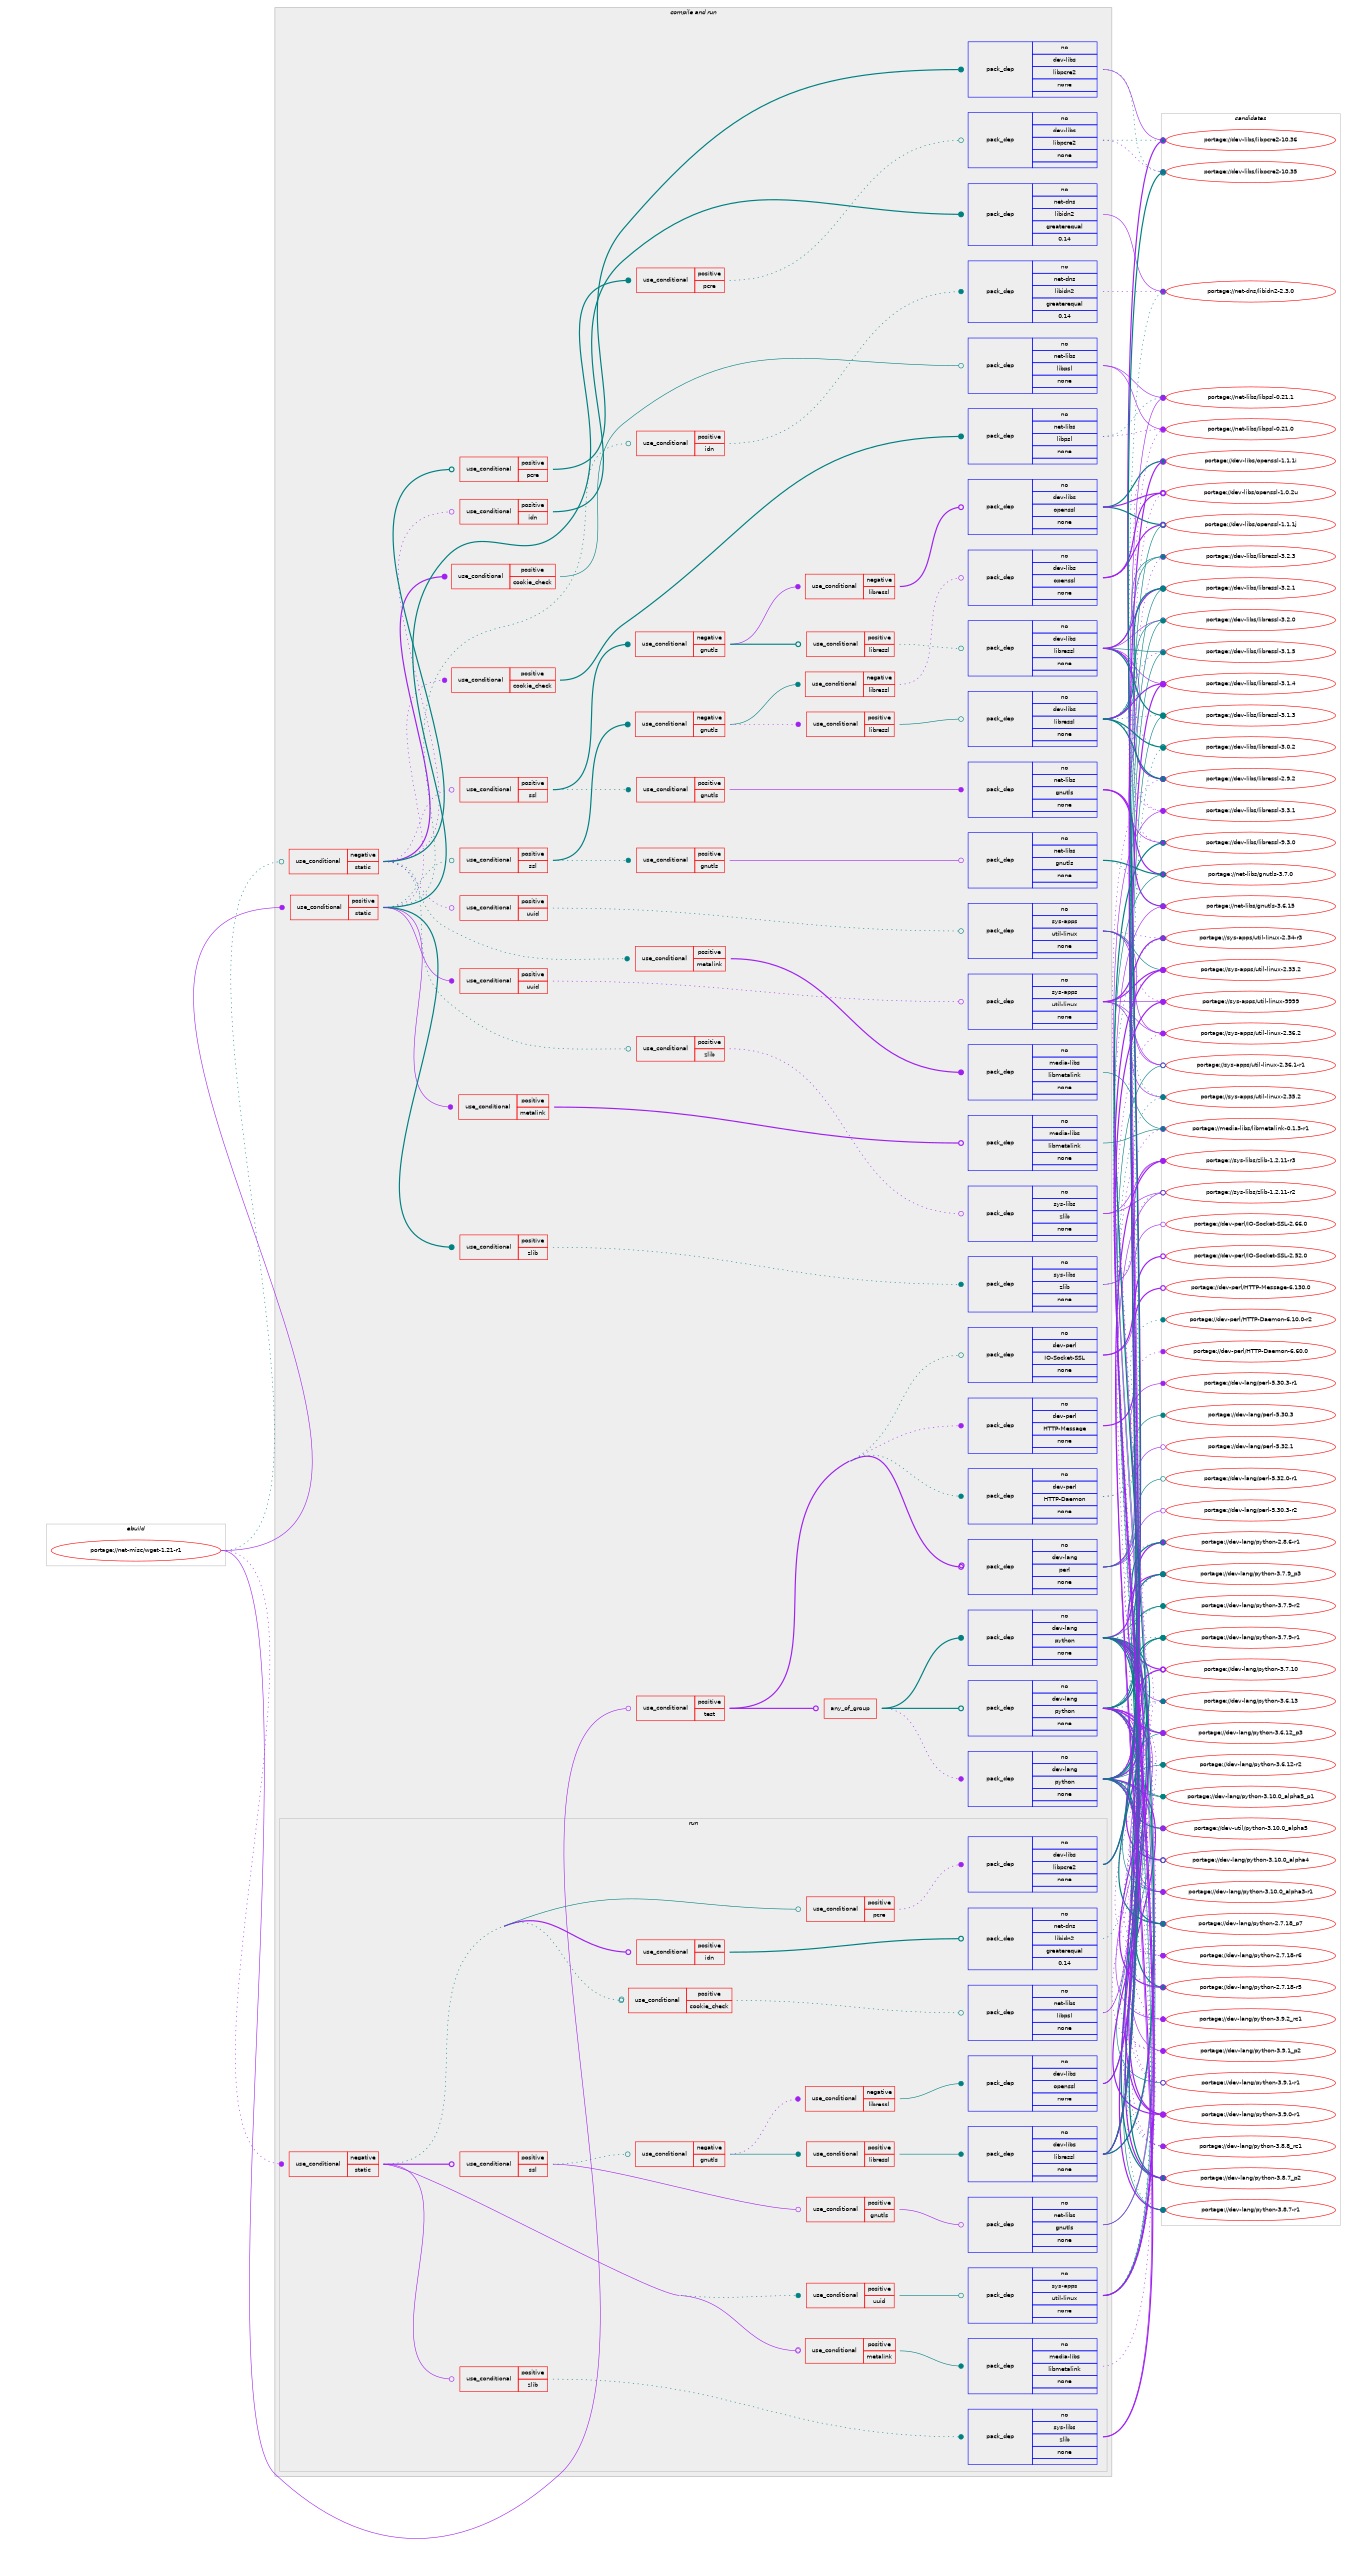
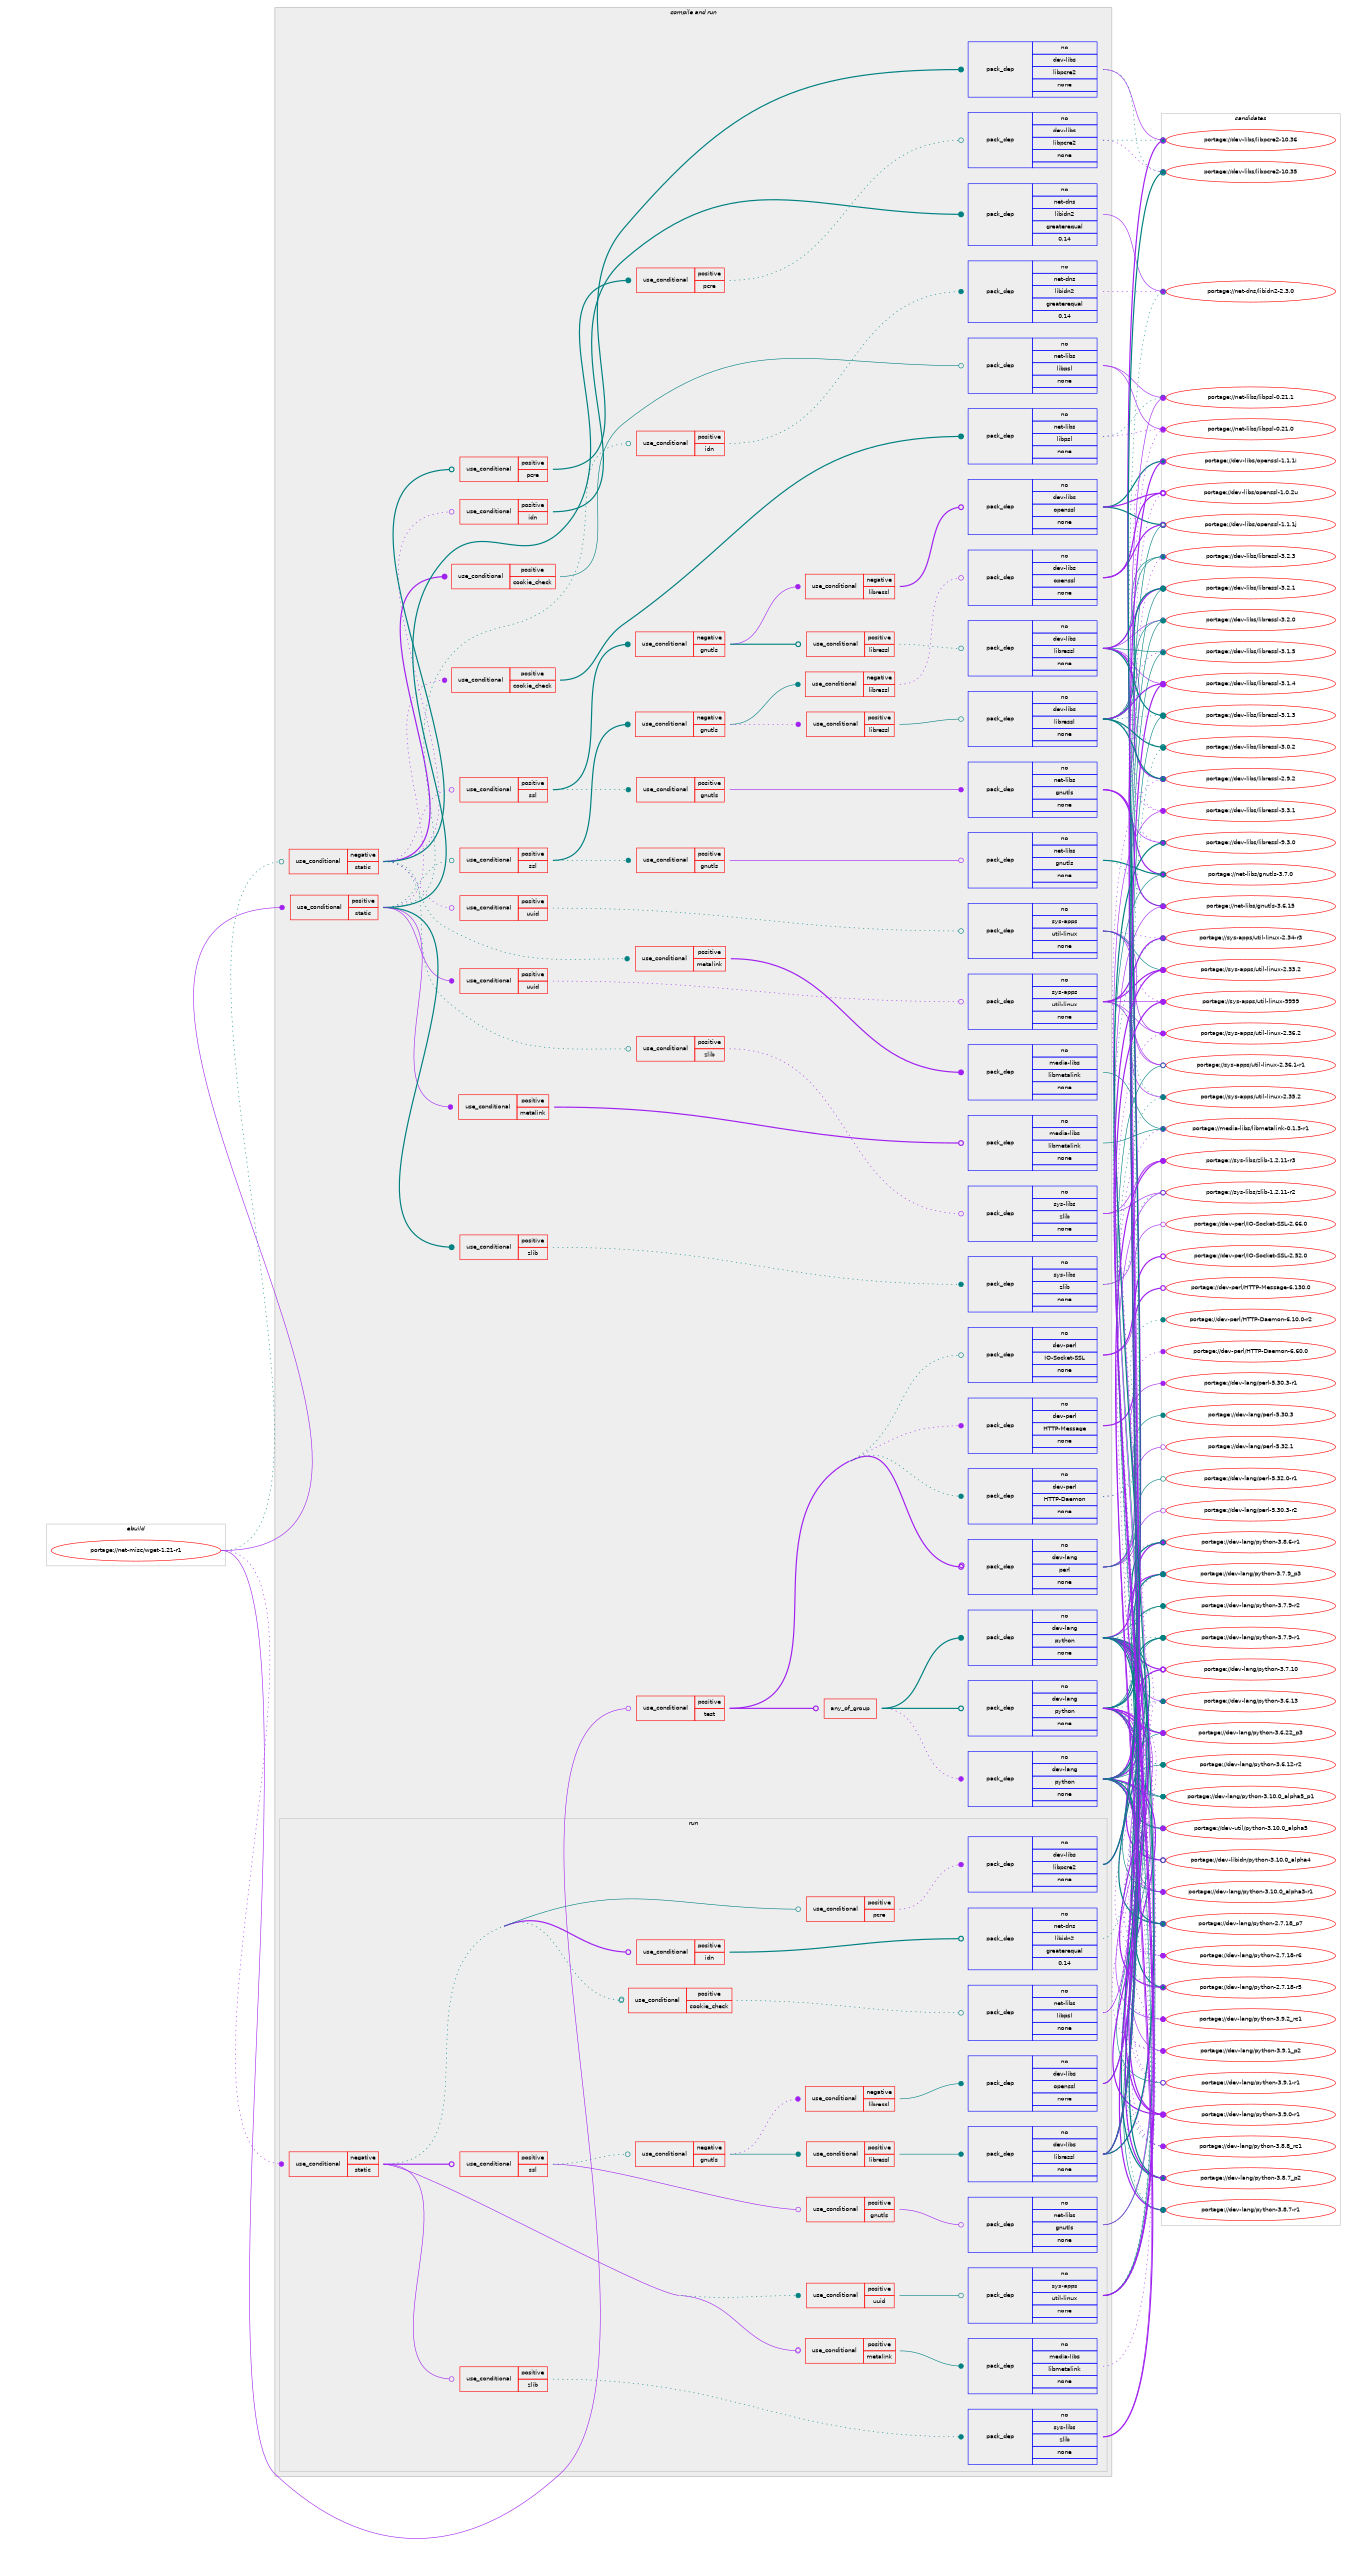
(1251, 1542) -> (1251, 1542)
(1251, 1733) -> (1251, 1733)
(1251, 1860) -> (1251, 1860)
